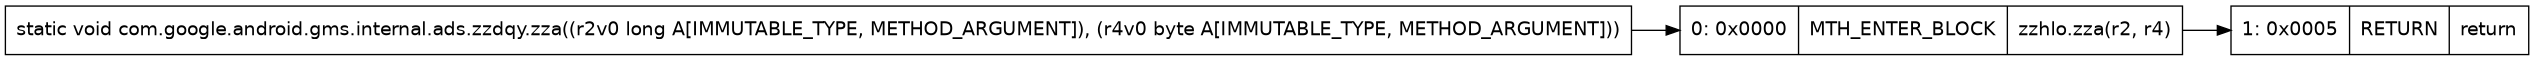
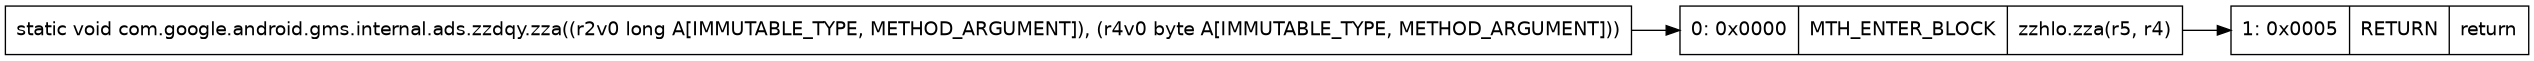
(2095, 30) -> (2095, 30)
